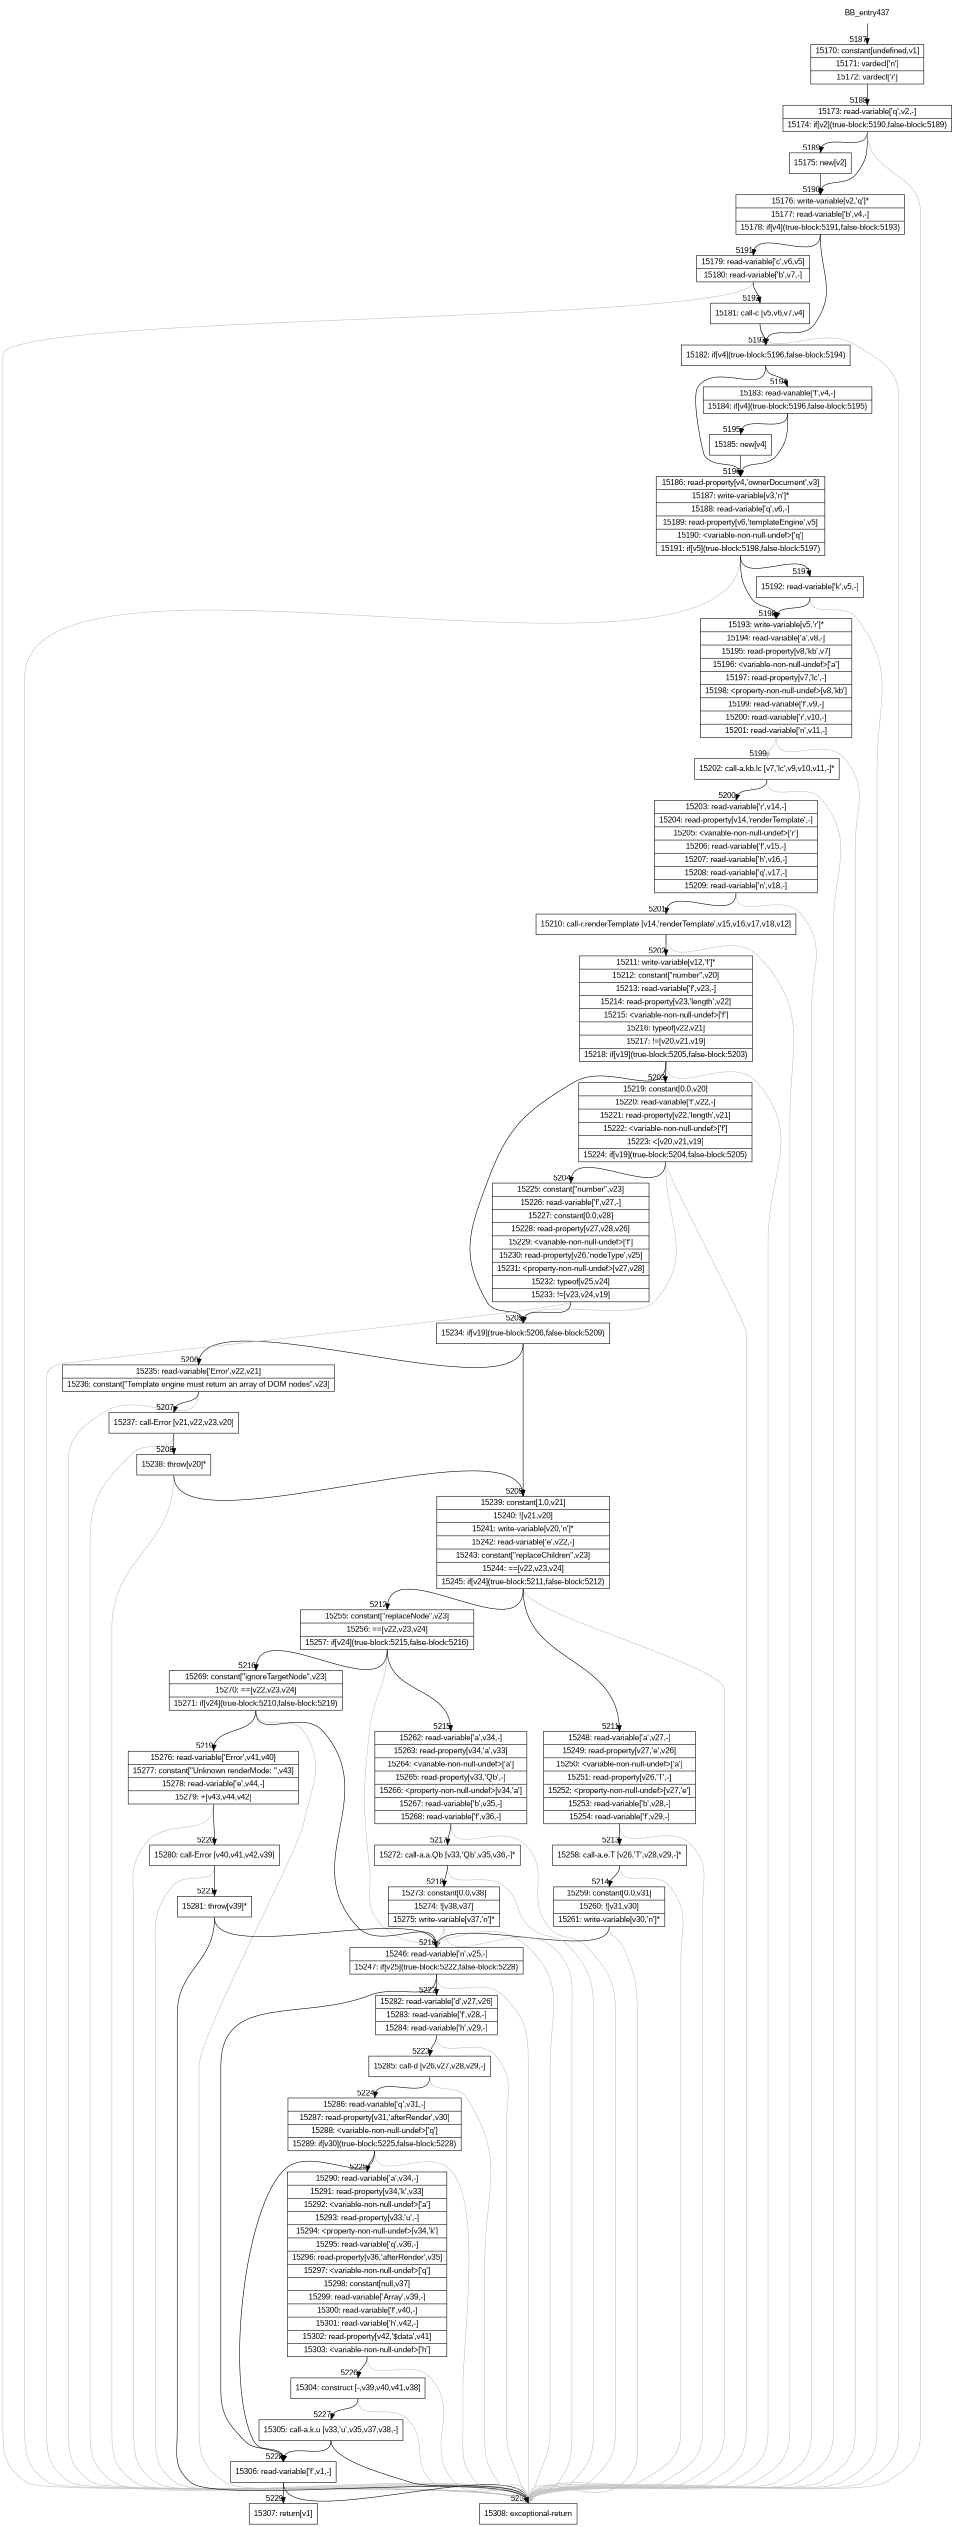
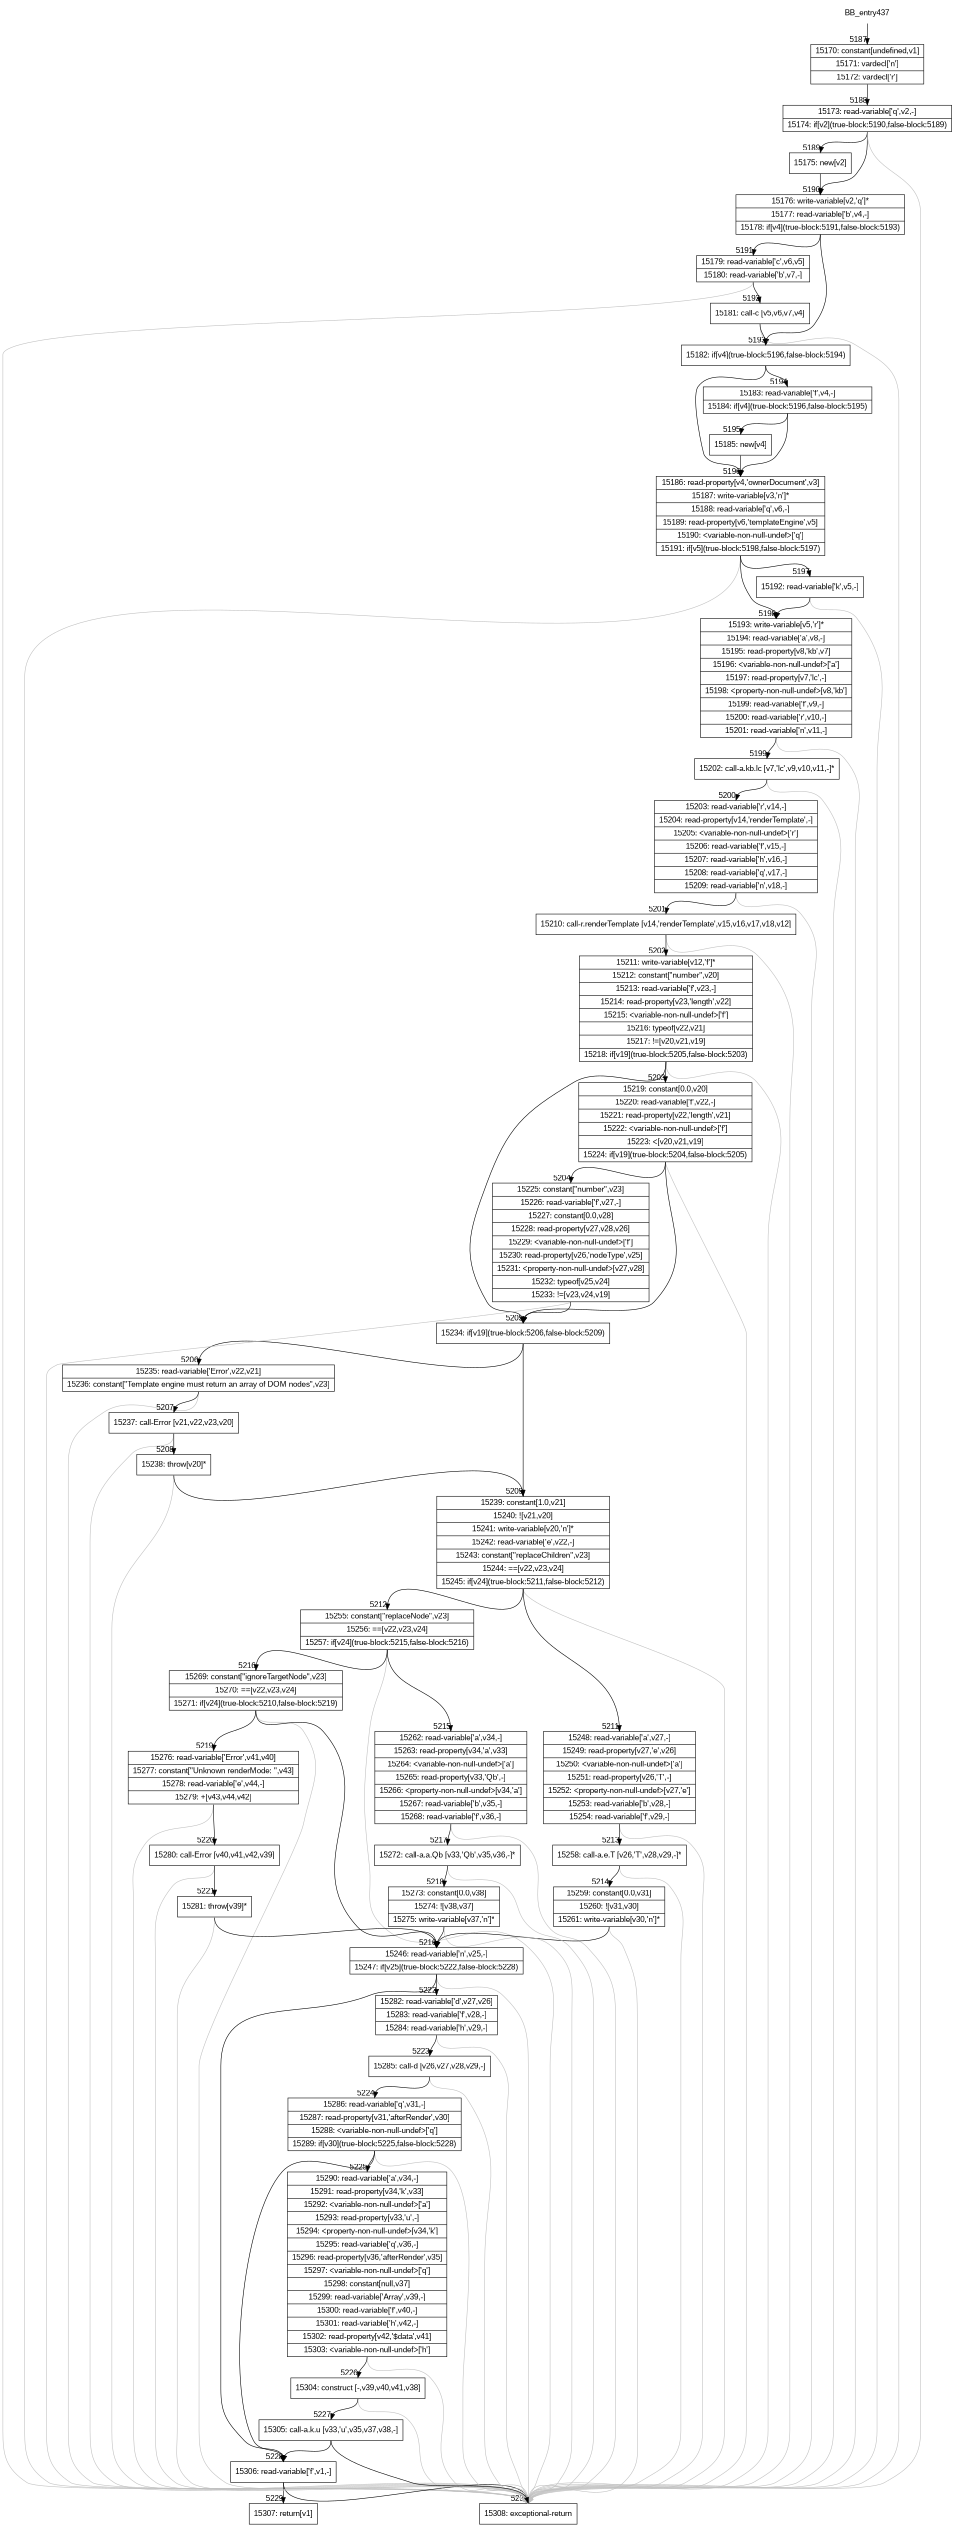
(773, 746) -> (773, 746)
(658, 1296) -> (658, 1296)
(442, 1935) -> (442, 1935)
(177, 2366) -> (177, 2366)
